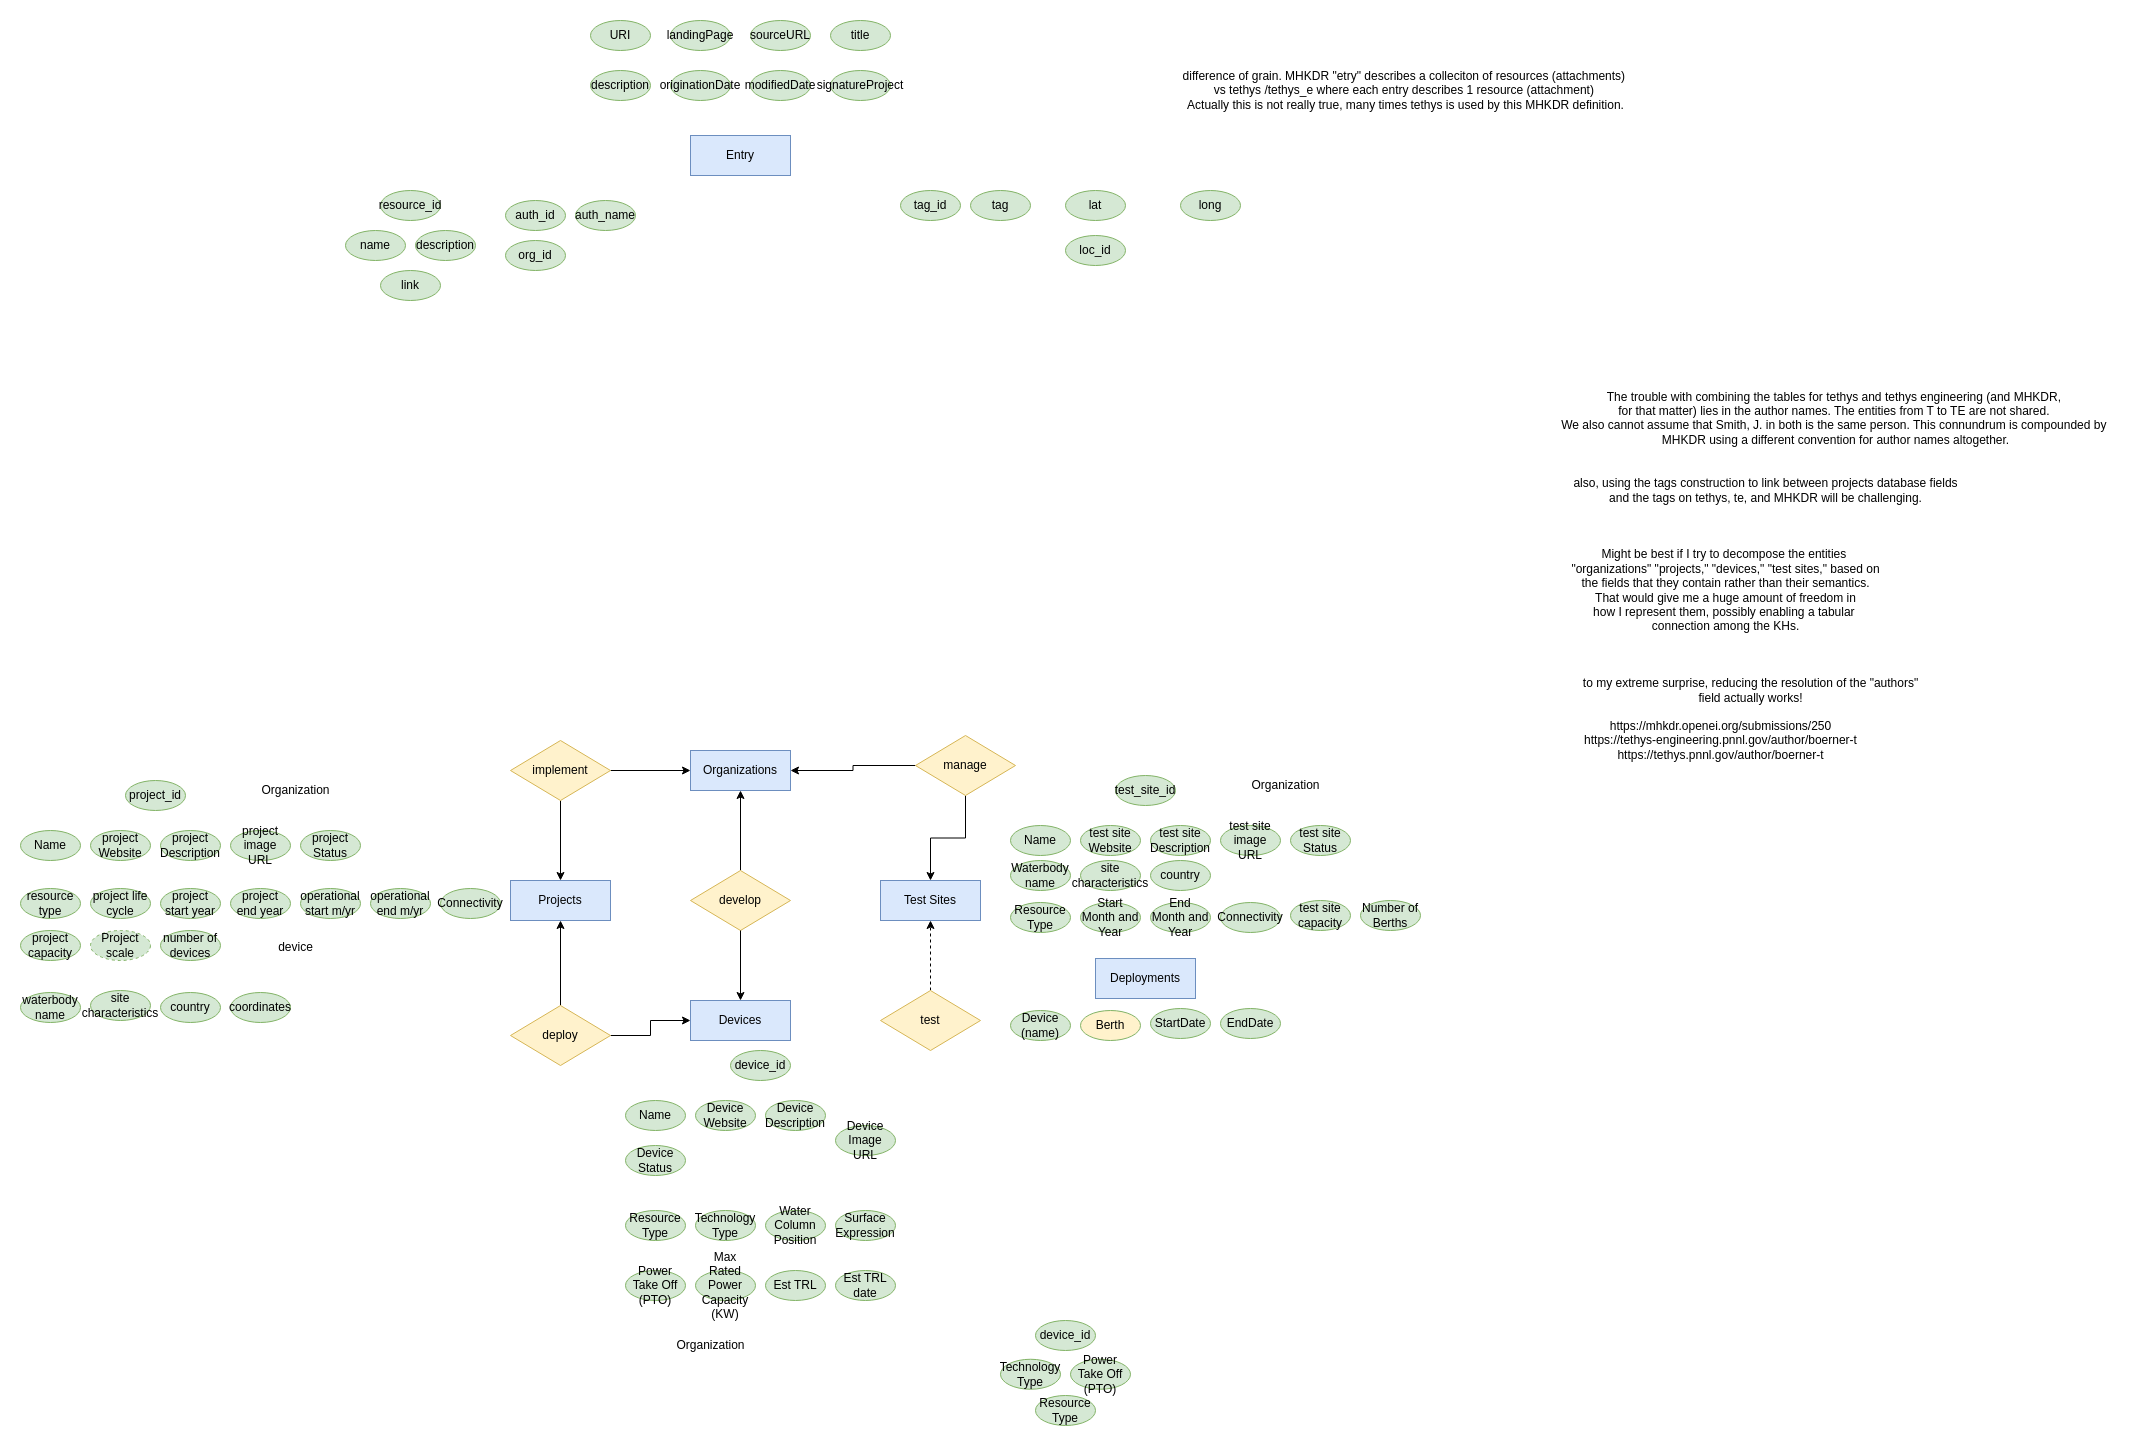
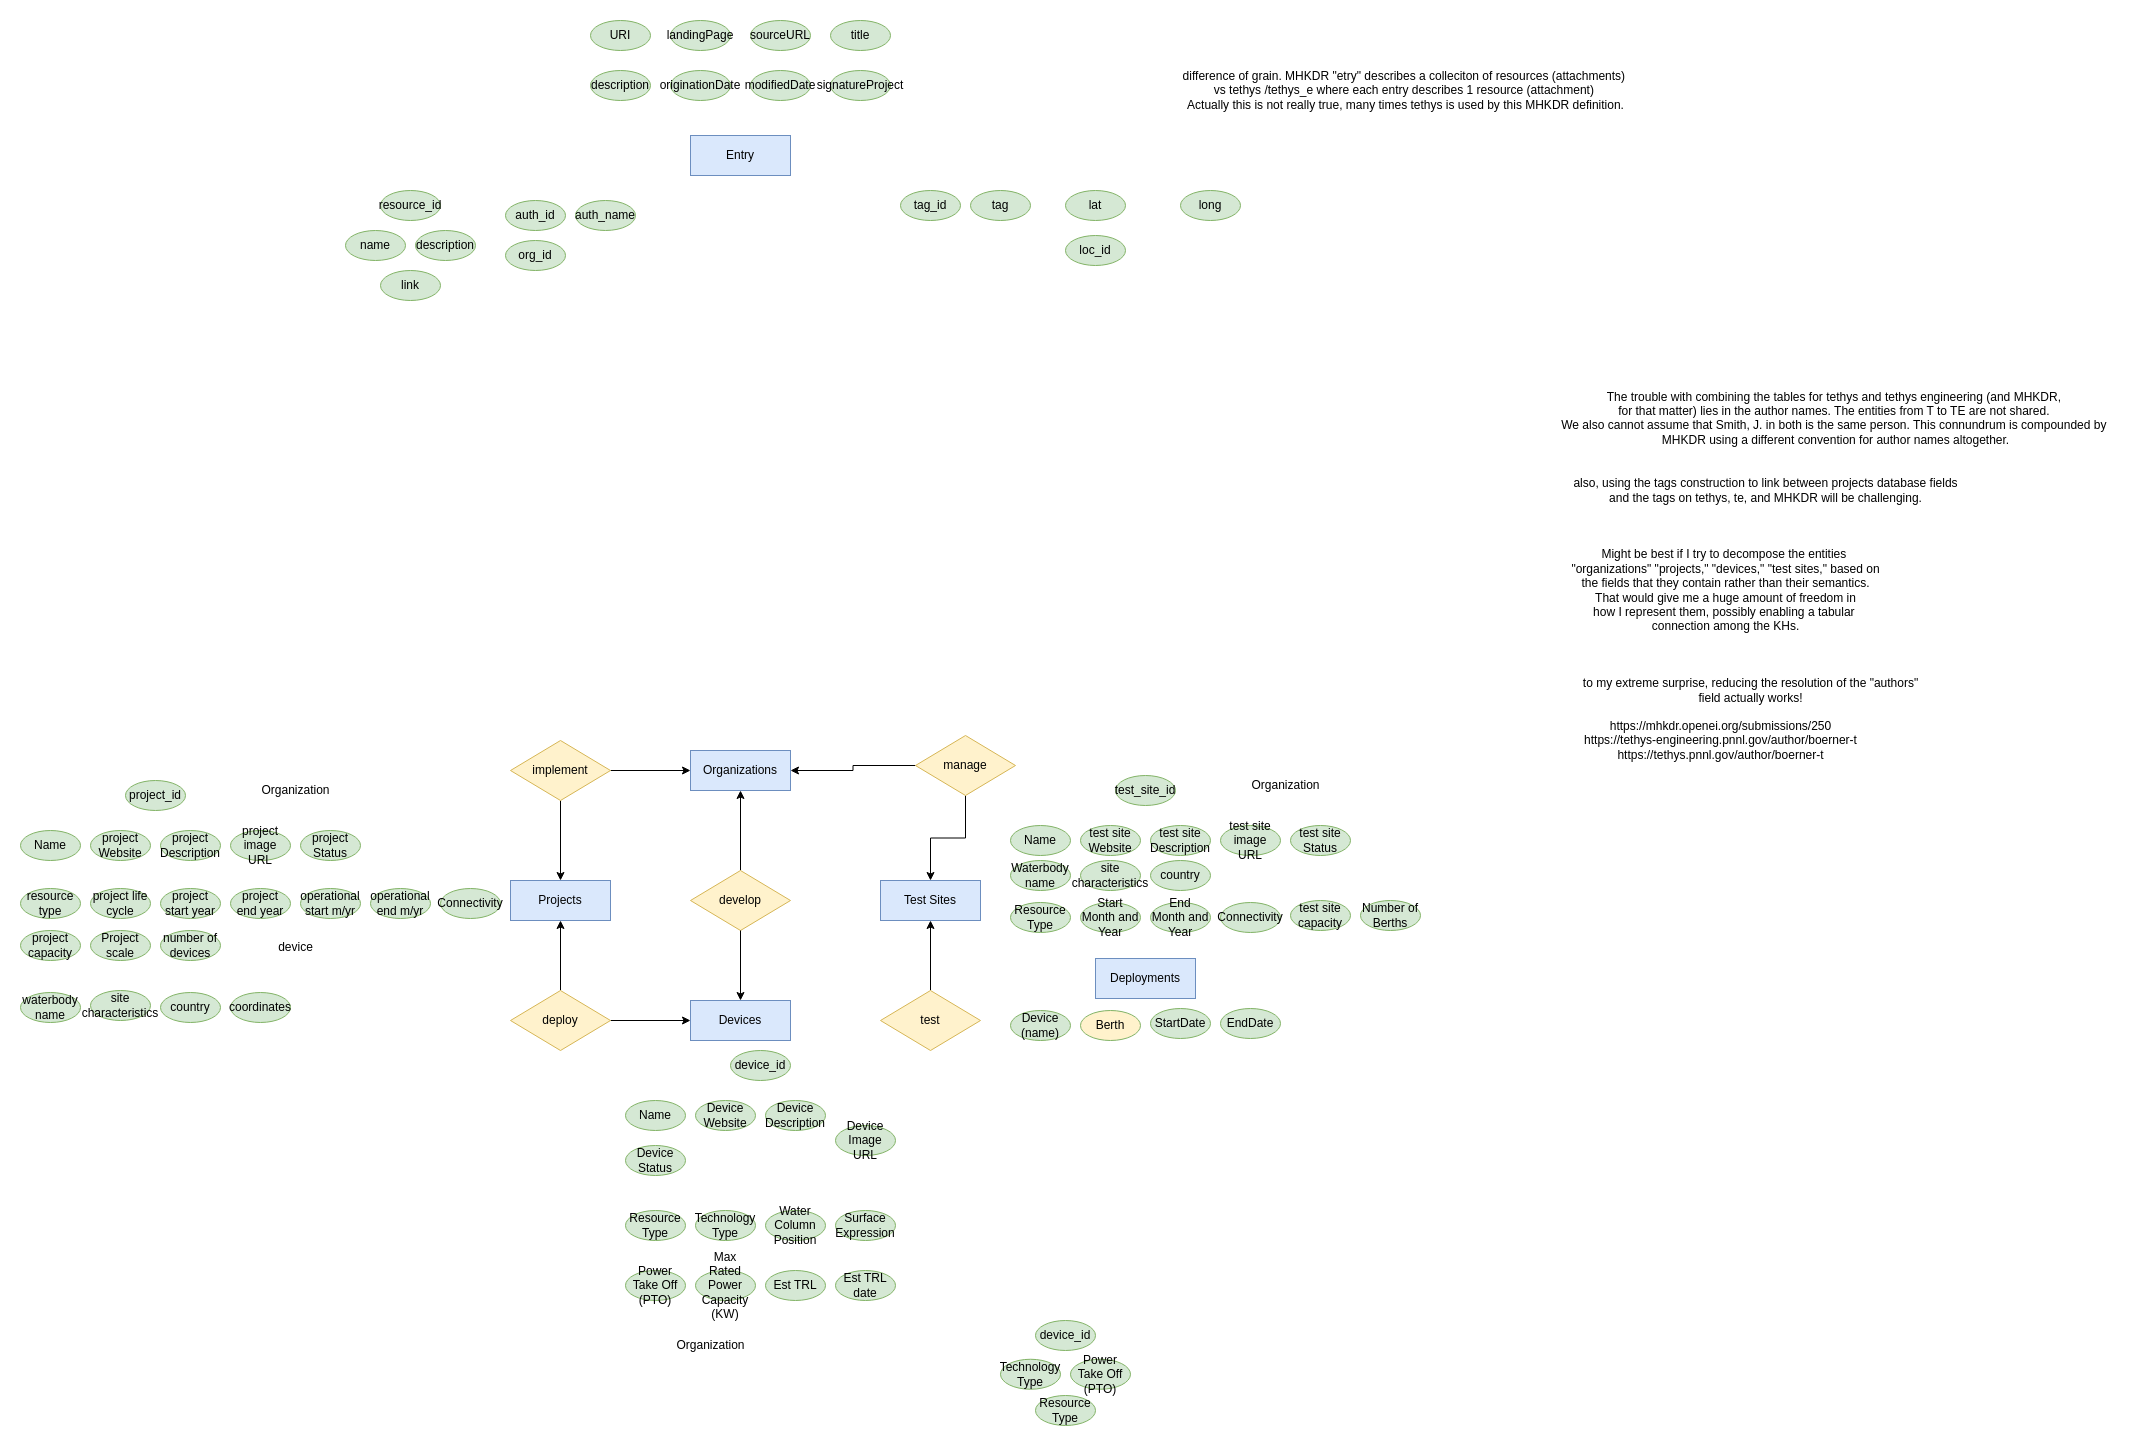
(121, 946) -> (121, 946)
(931, 959) -> (931, 959)
(561, 1036) -> (561, 1021)
